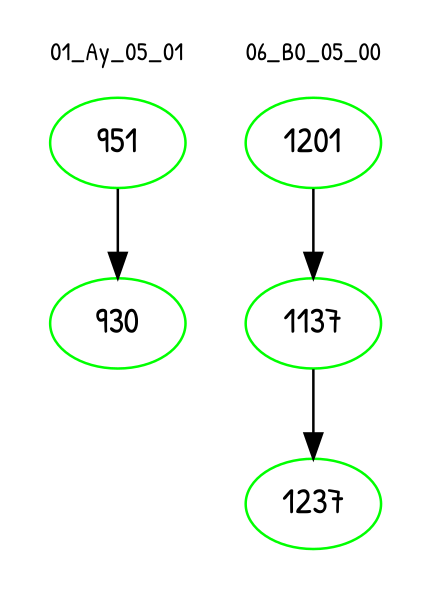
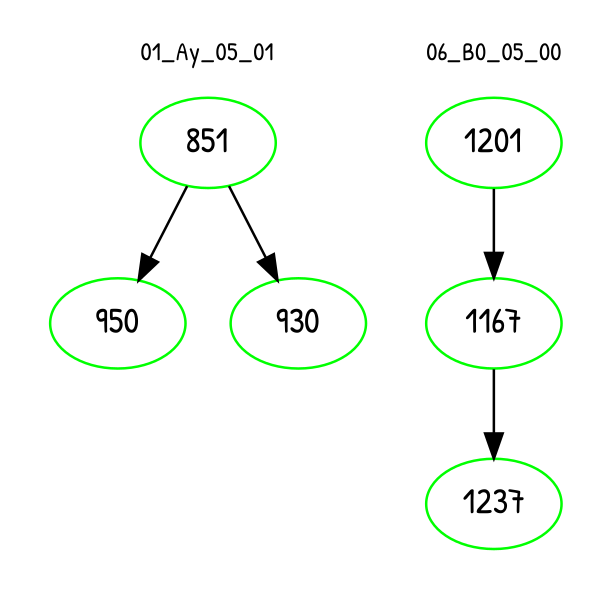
(118, 143) -> (208, 143)
none -> (118, 323)
(313, 323) -> (494, 323)
